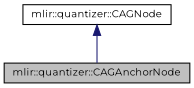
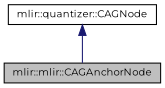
(97, 73) -> (82, 73)
